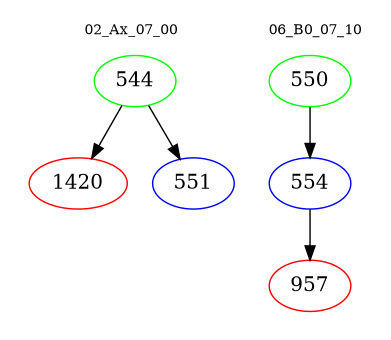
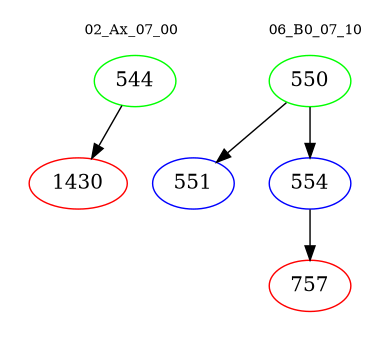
(161, 126) -> (267, 119)
(78, 183) -> (78, 183)
(310, 286) -> (310, 286)
